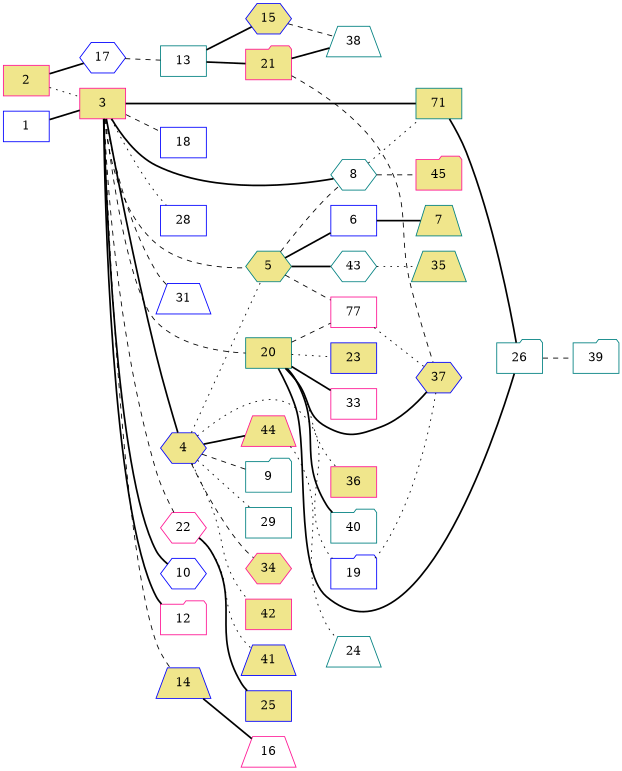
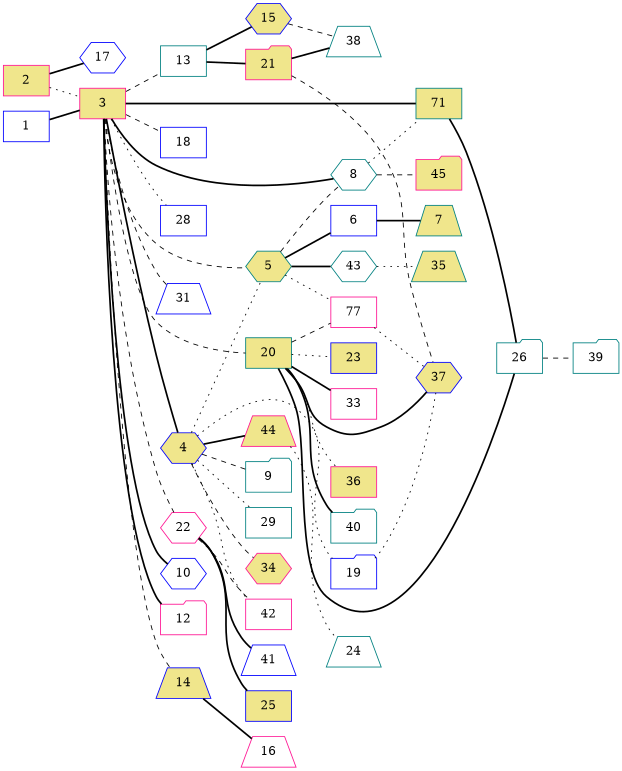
(143, 59) -> (143, 82)
(308, 288) -> (308, 288)
none -> (224, 568)
(269, 614) -> (269, 614)
(232, 620) -> (232, 620)
(269, 660) -> (269, 660)
